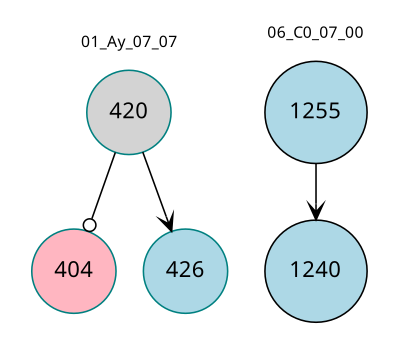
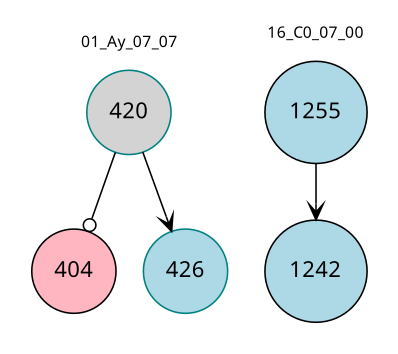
(316, 34) -> (316, 34)
(74, 271) -> (74, 271)
(316, 271) -> (316, 271)
